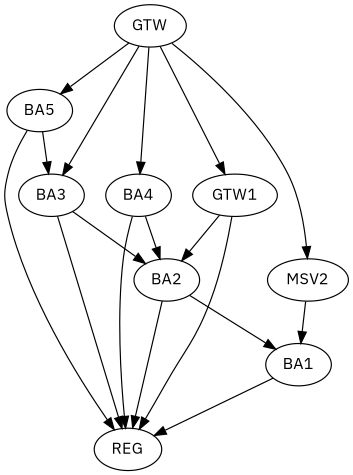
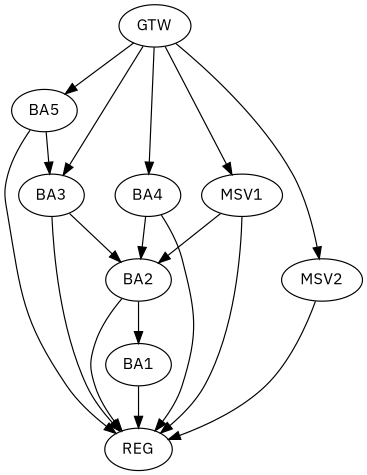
(235, 195) -> (242, 195)
(304, 317) -> (265, 386)
